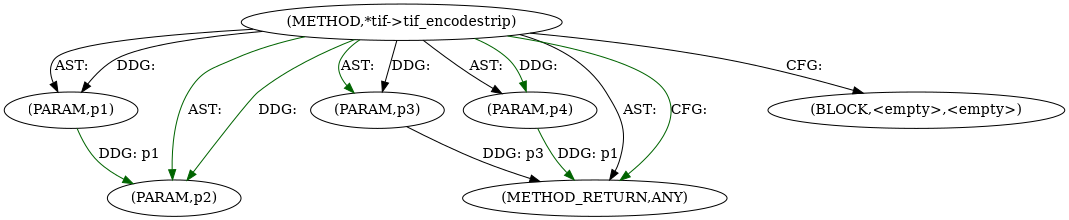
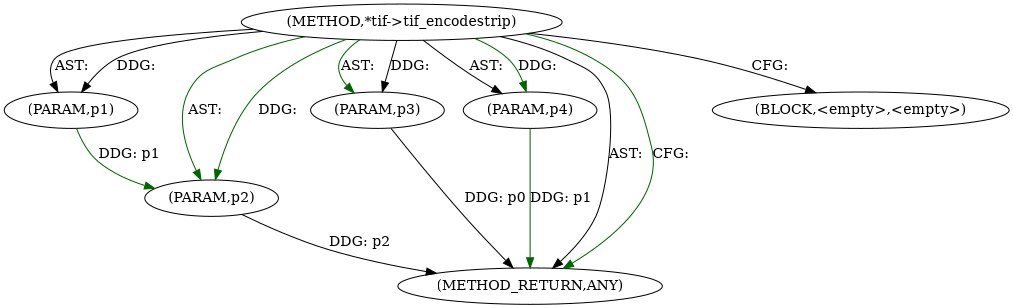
(513, 154) -> (495, 198)
none -> (332, 251)
